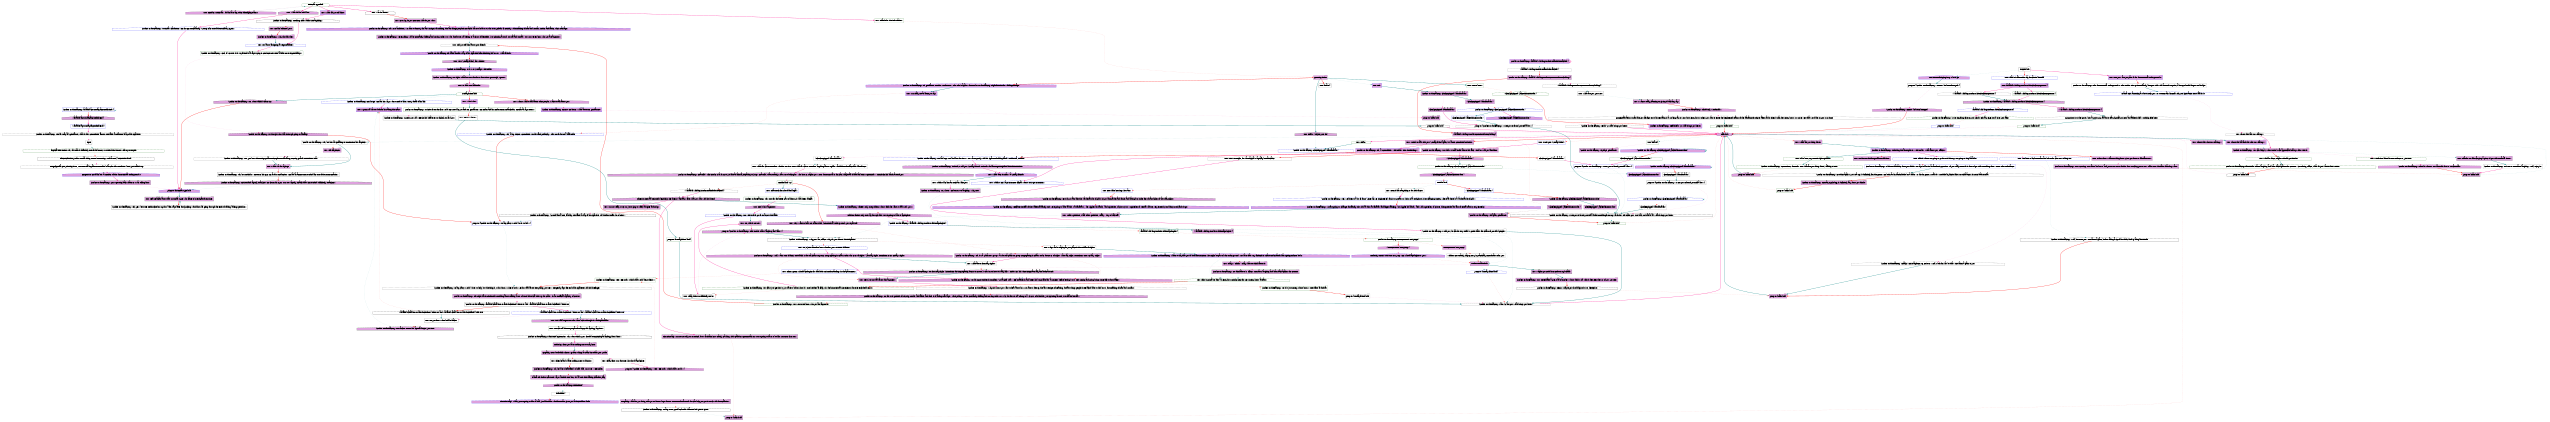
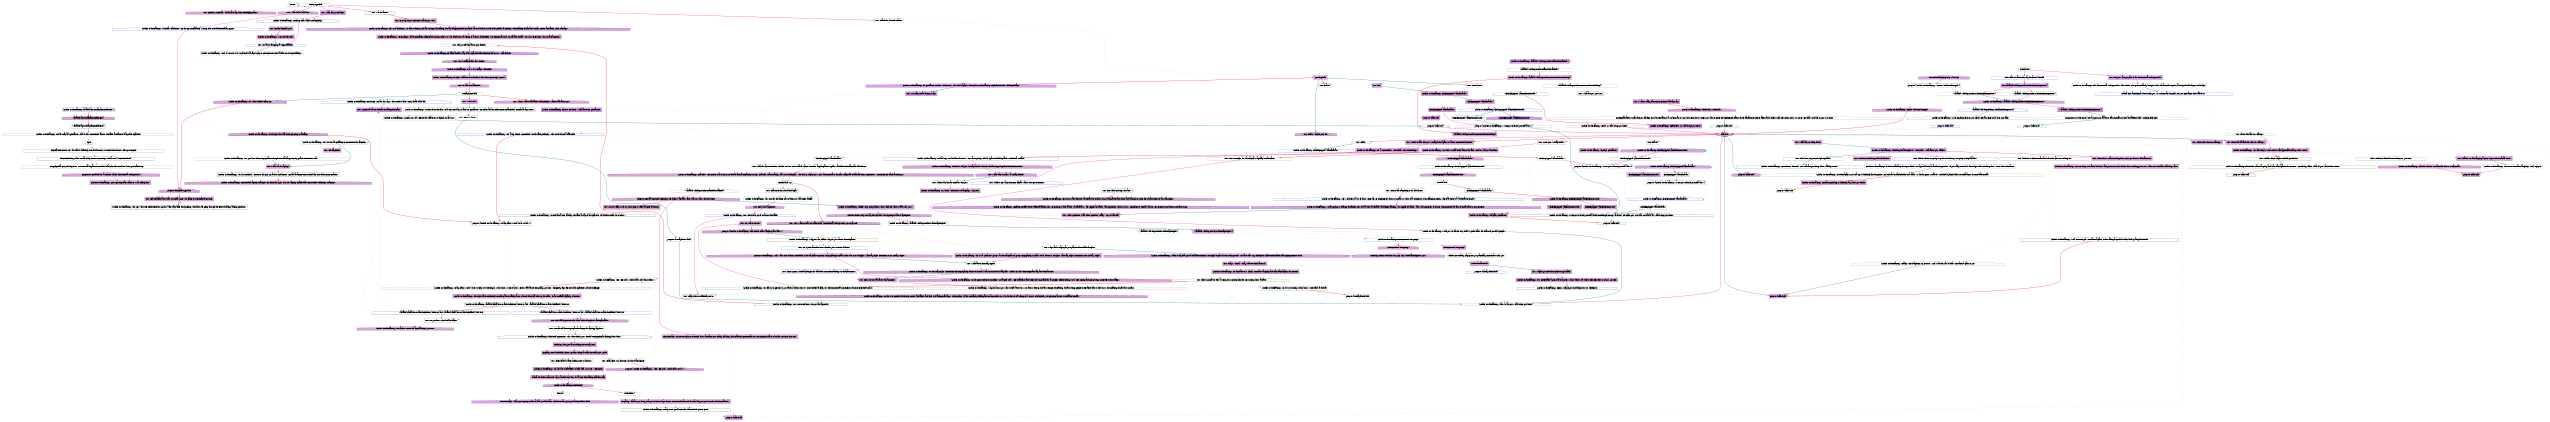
none -> (292, 5)
(316, 5) -> (316, 5)
(1320, 78) -> (1320, 78)
(561, 393) -> (561, 393)
none -> (629, 393)
